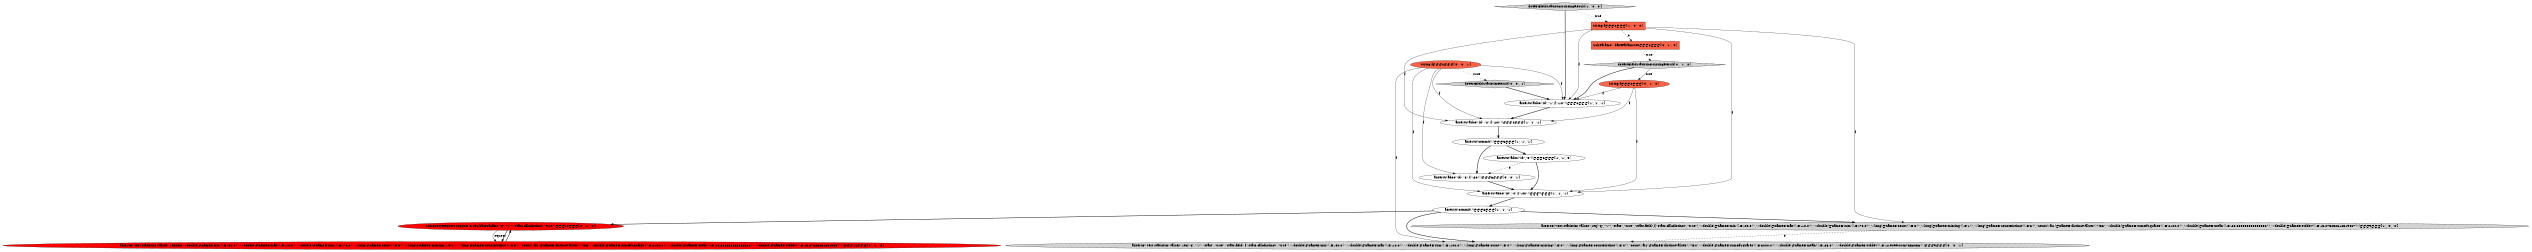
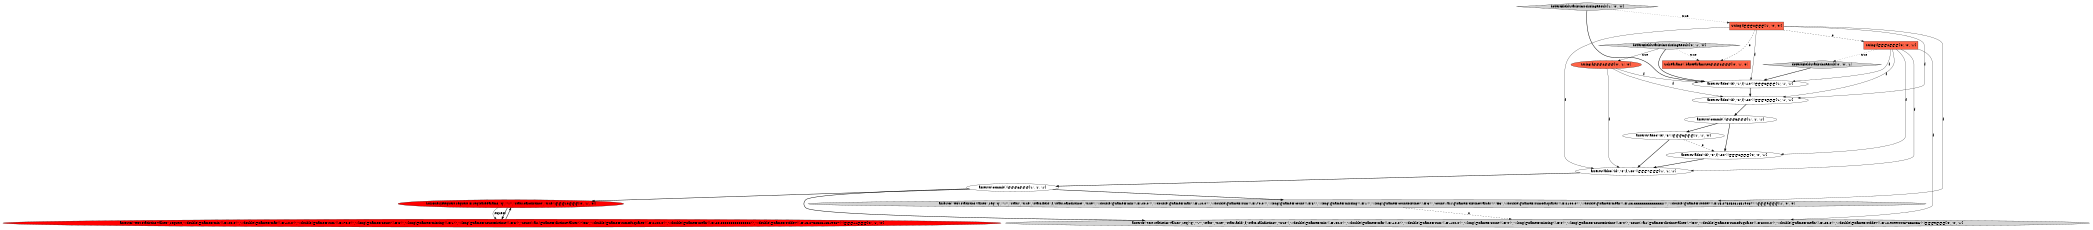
none -> (1823, 36)
(1644, 54) -> (1686, 54)
(1446, 65) -> (1891, 45)
